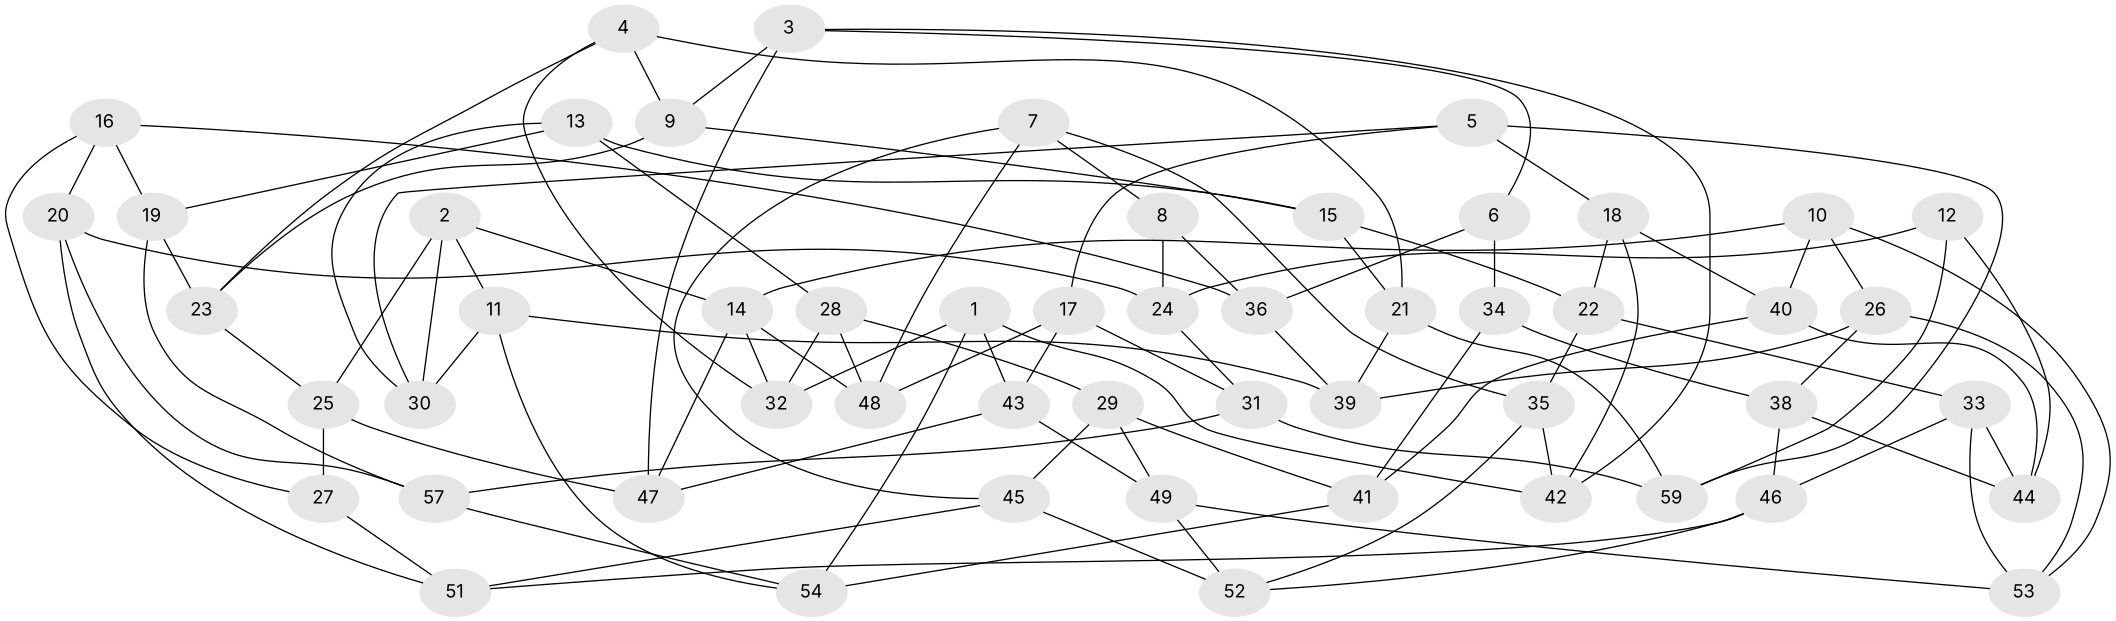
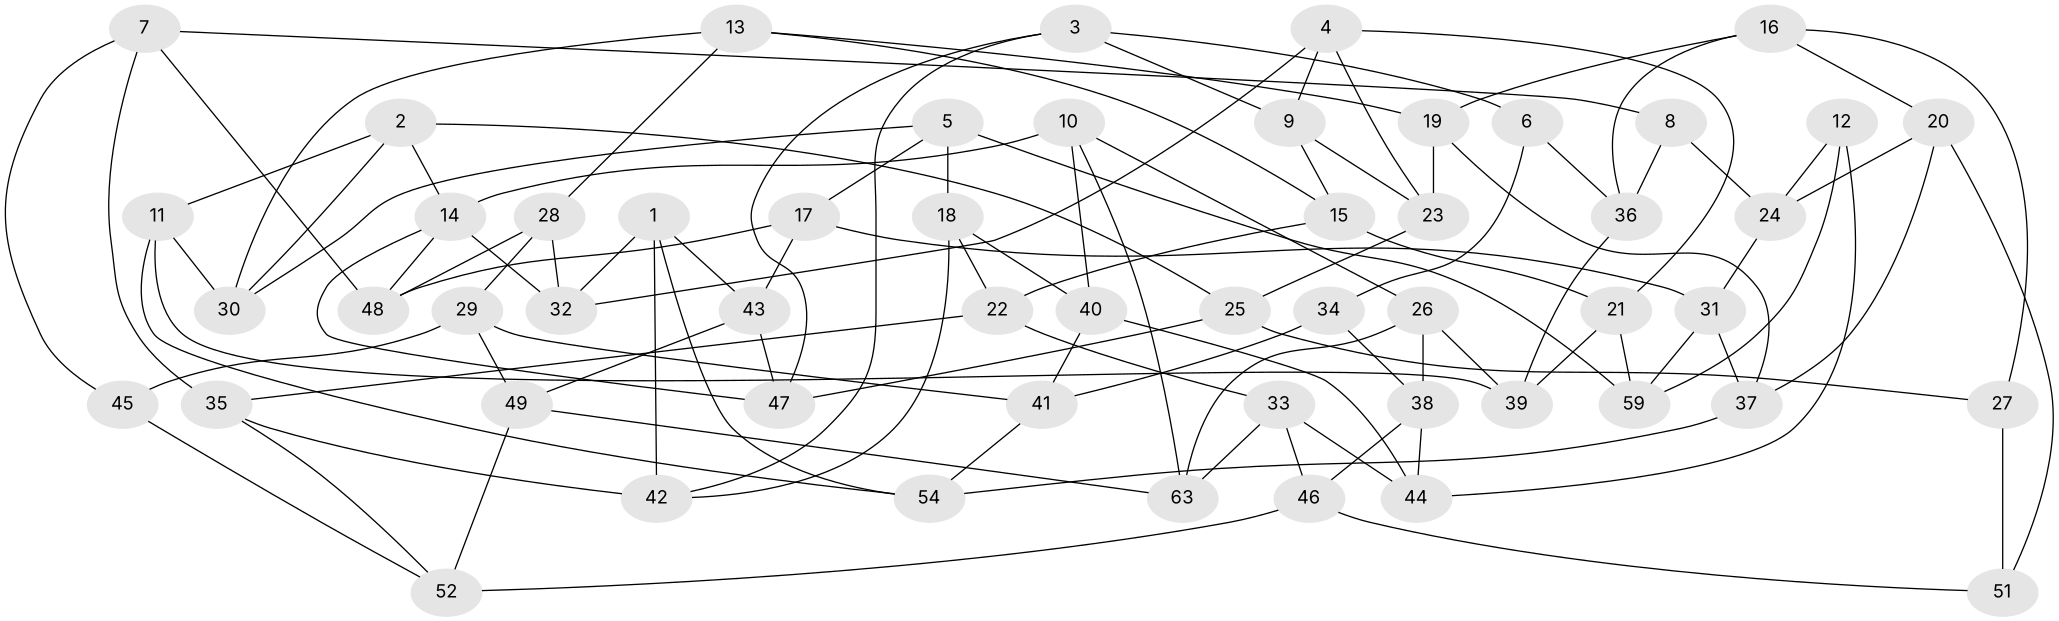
(434, 499) -> (1747, 405)
(735, 546) -> none
(2025, 593) -> (1183, 499)
